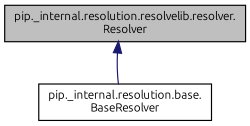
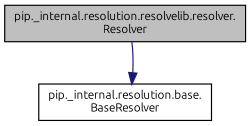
(117, 69) -> (133, 57)
